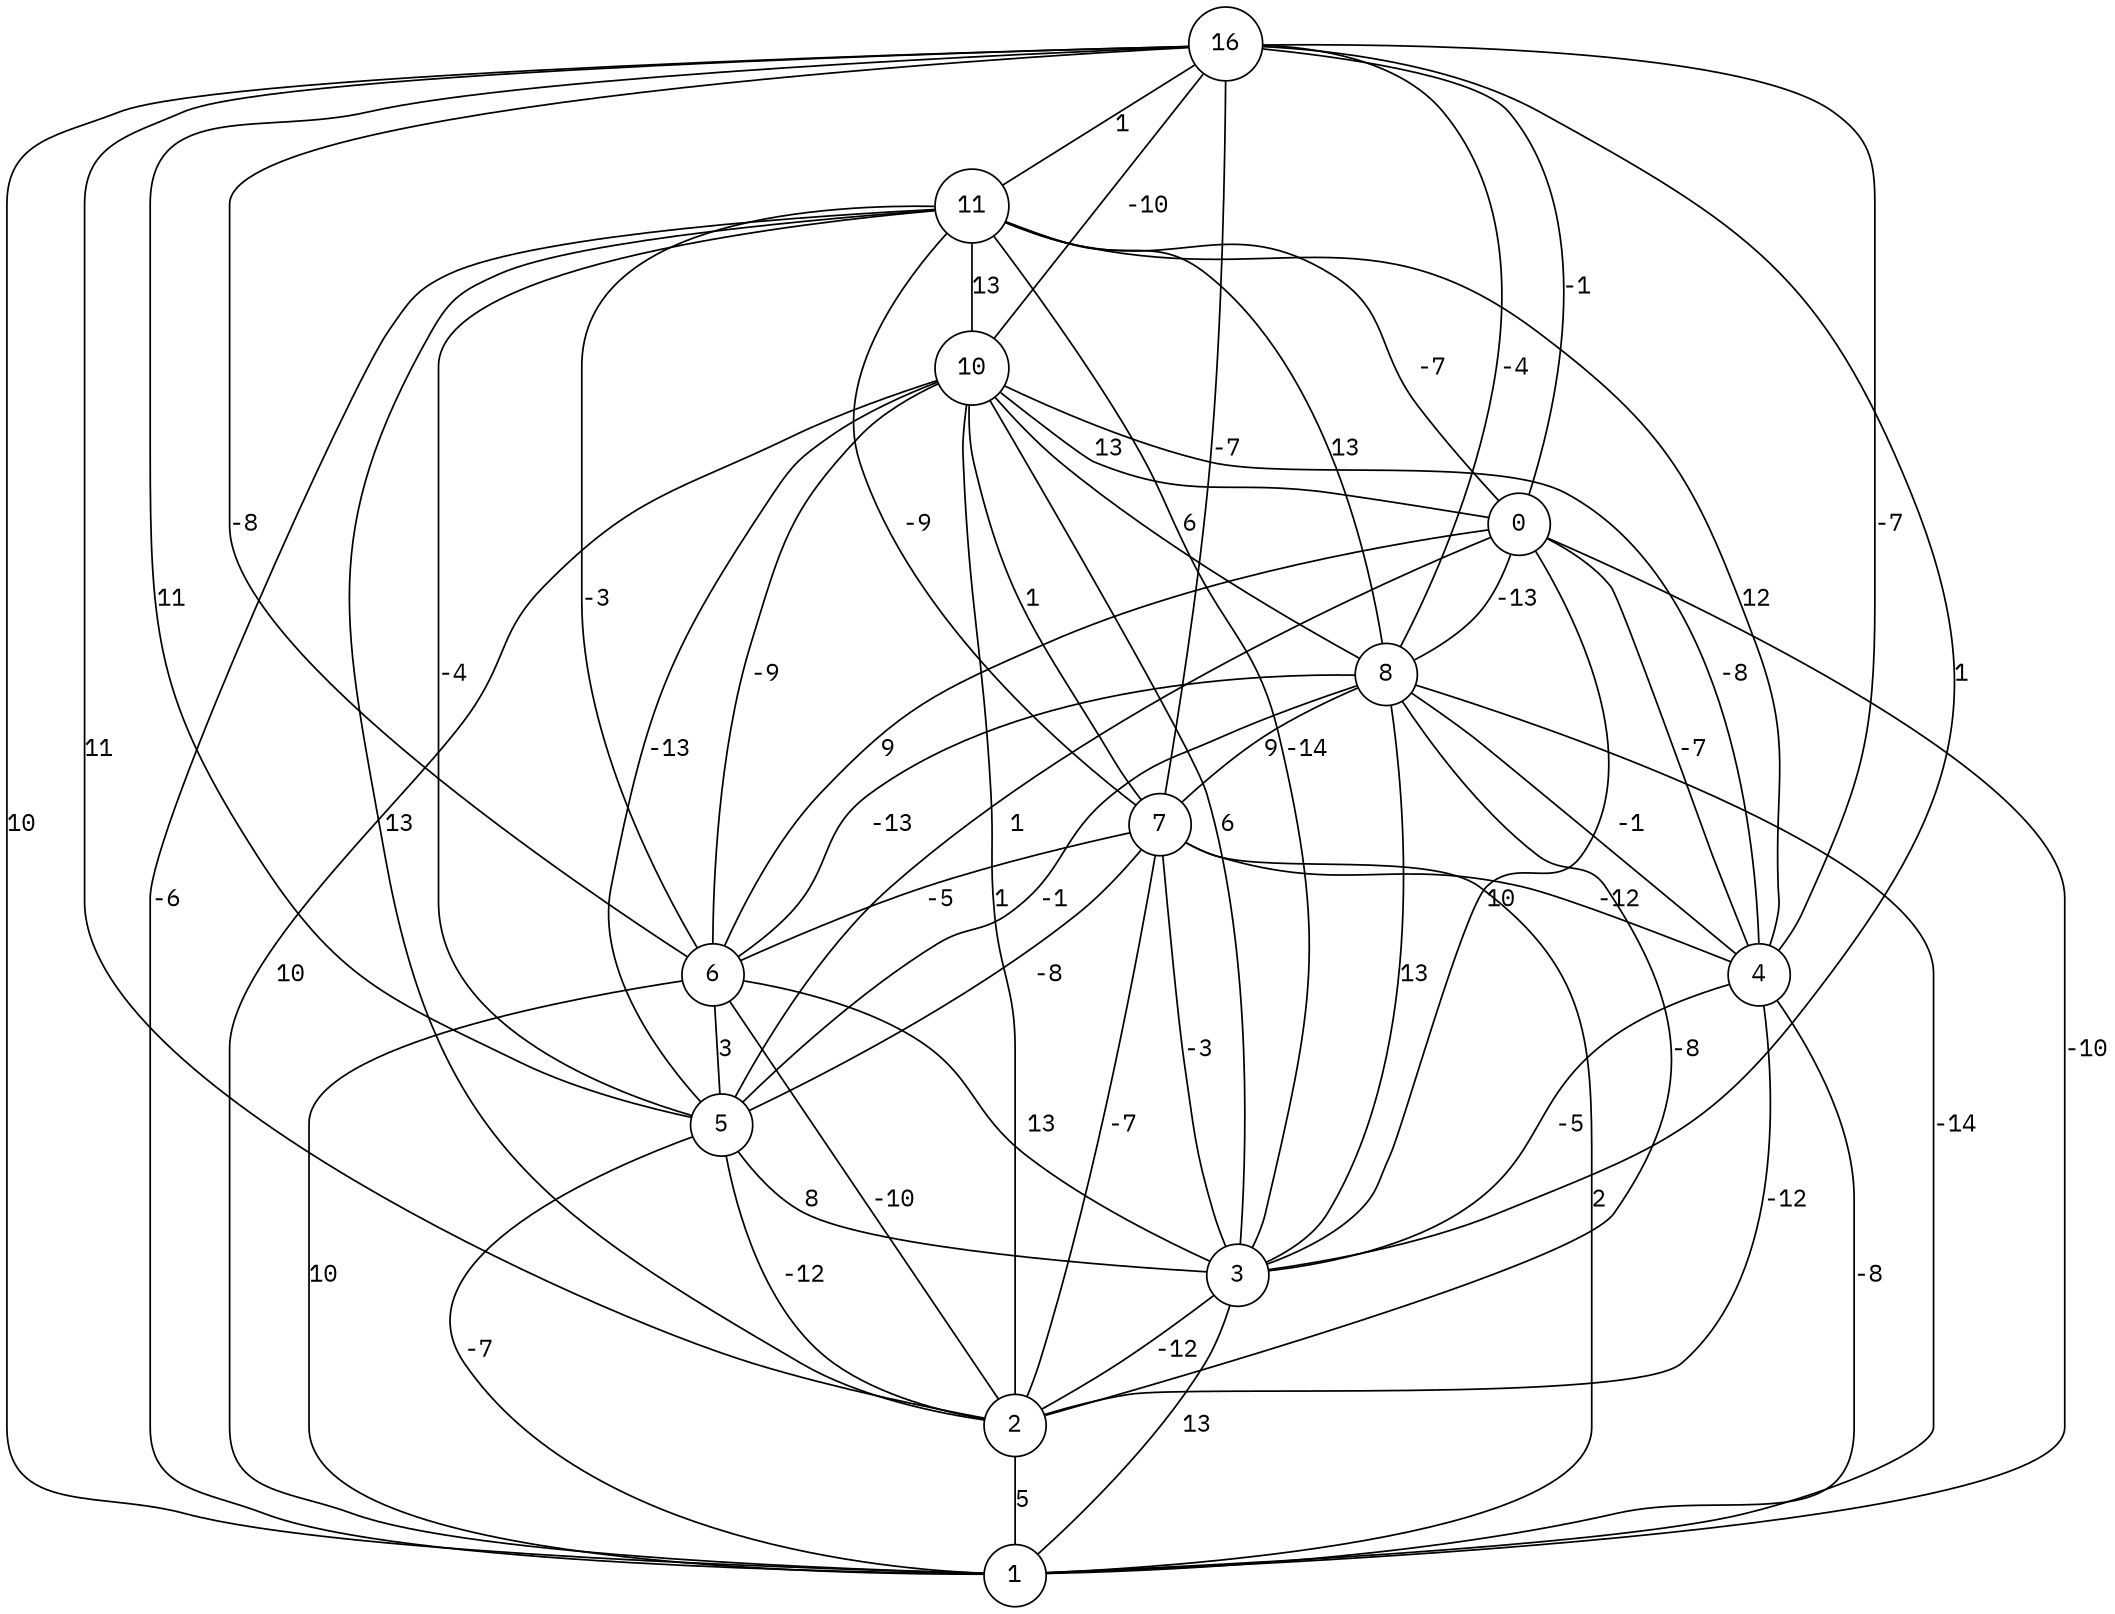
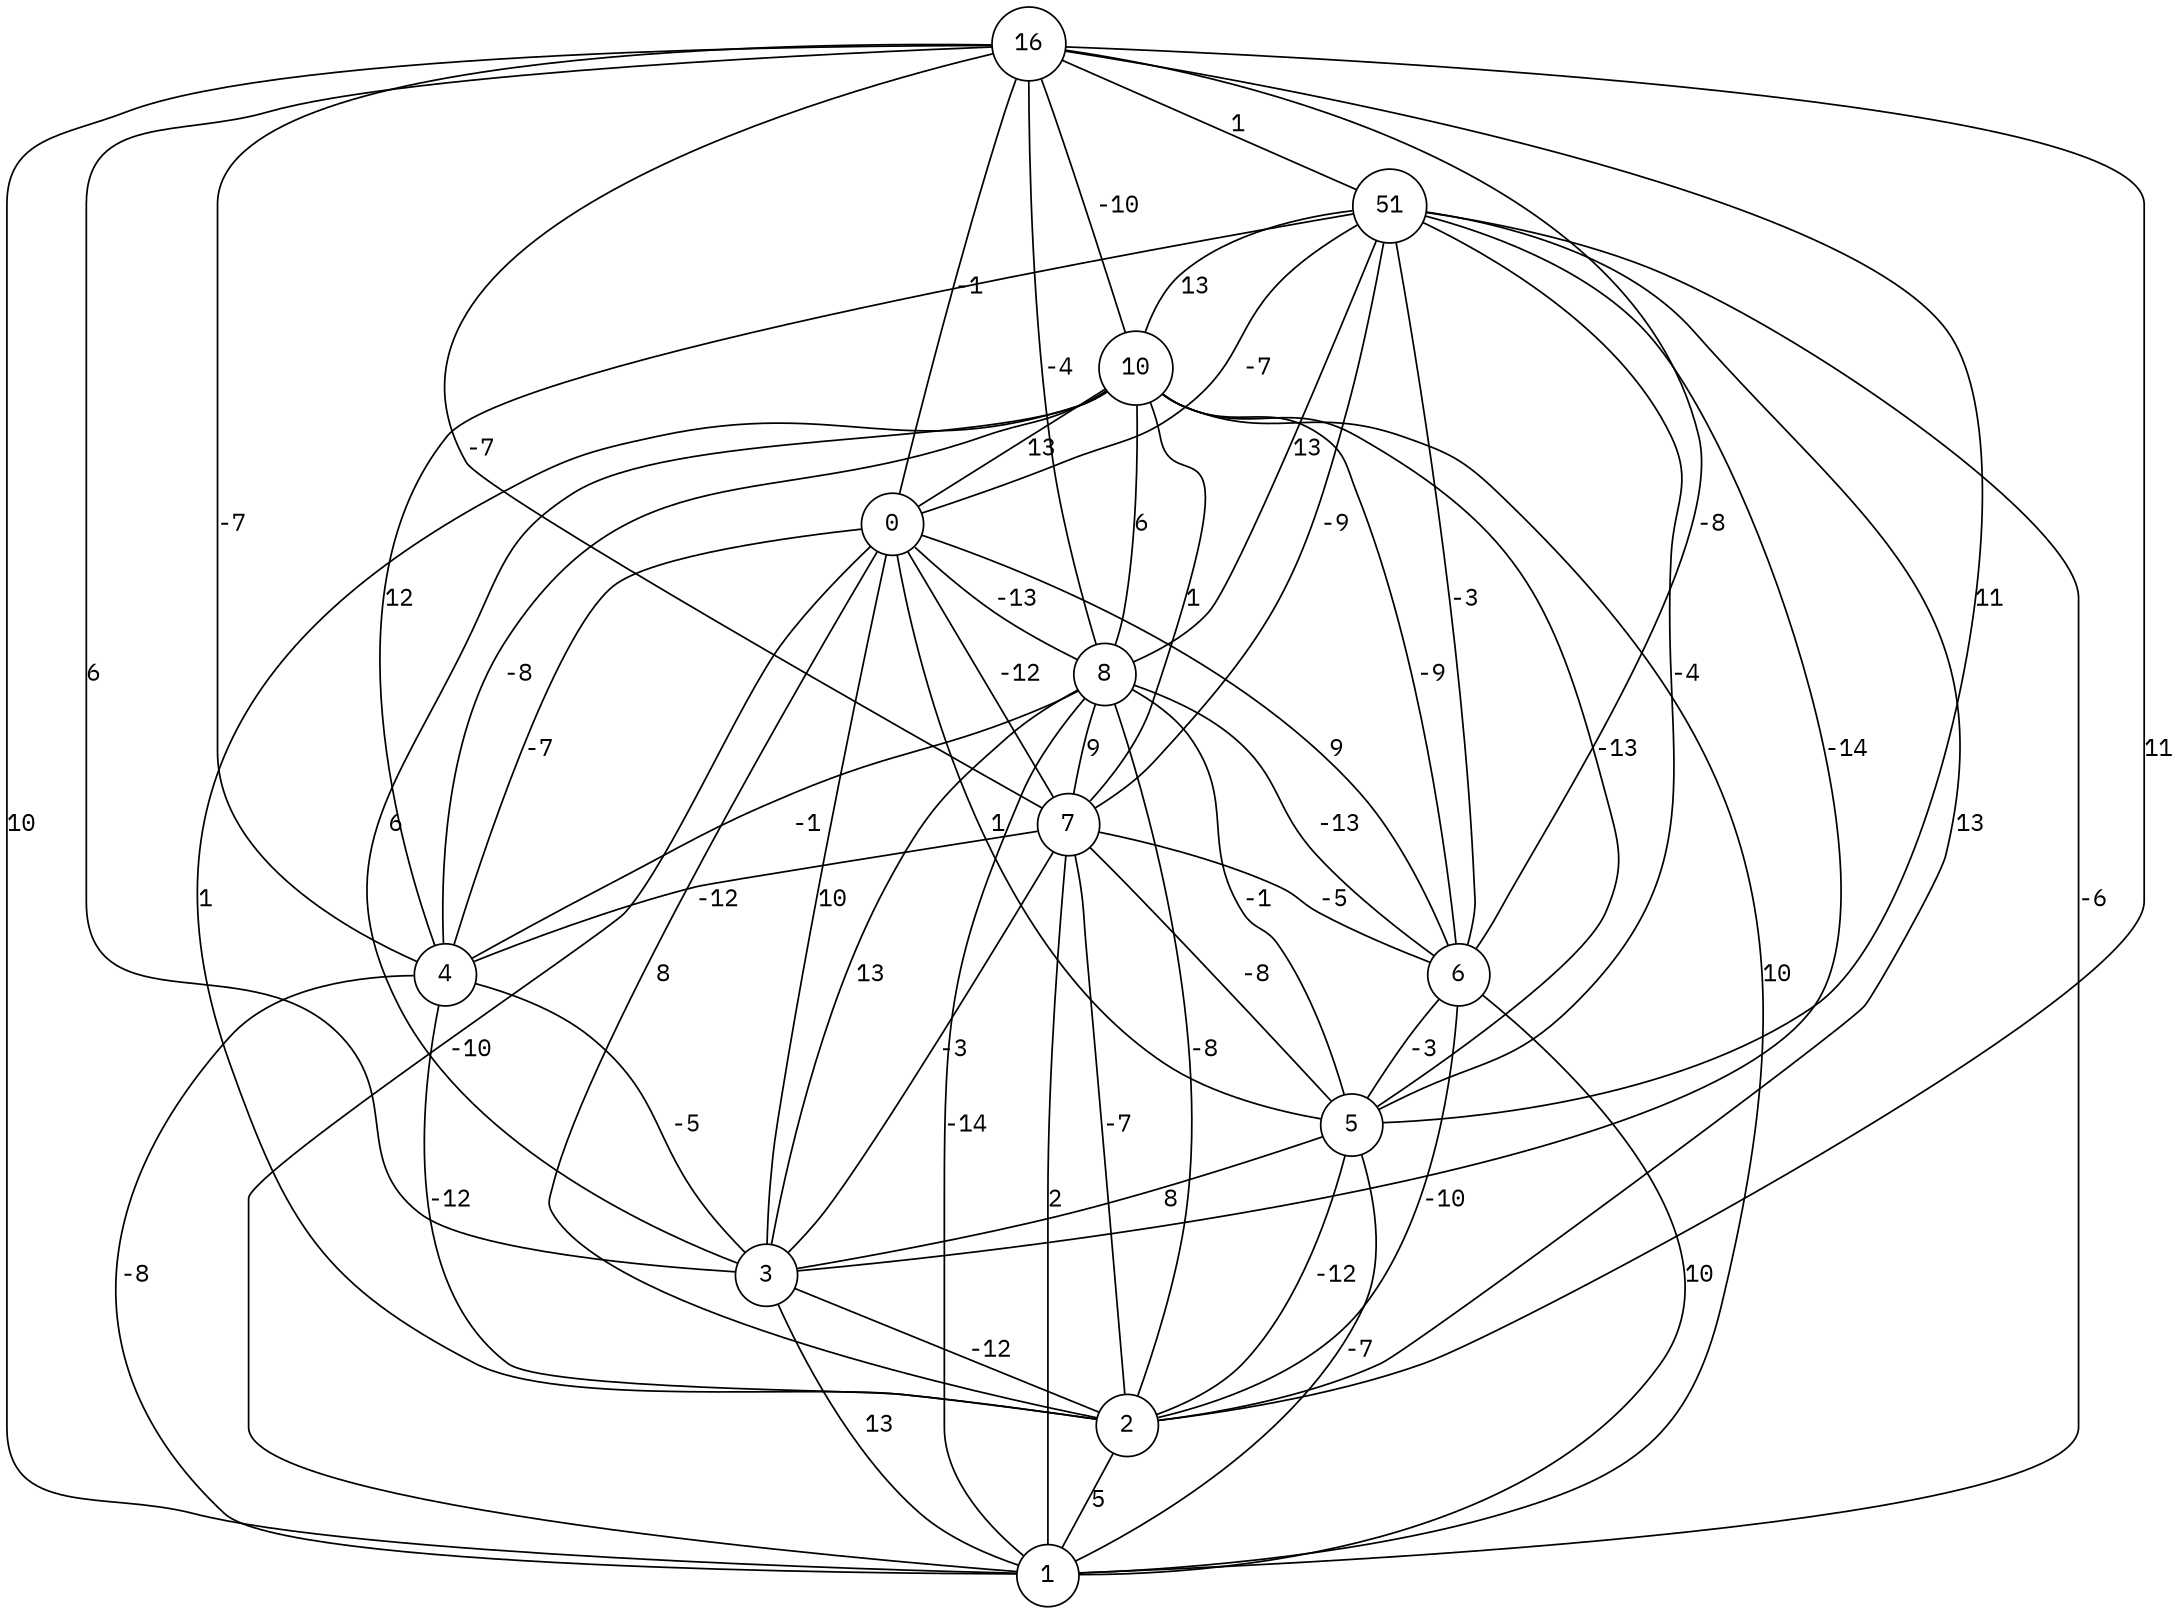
(972, 206) -> (1390, 206)
none -> (981, 674)
(1962, 674) -> (94, 674)
(726, 1050) -> (1423, 1050)
(981, 1108) -> none
none -> (568, 1141)
